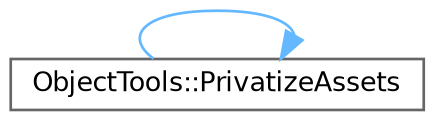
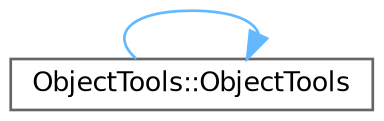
(217, 84) -> (192, 84)
